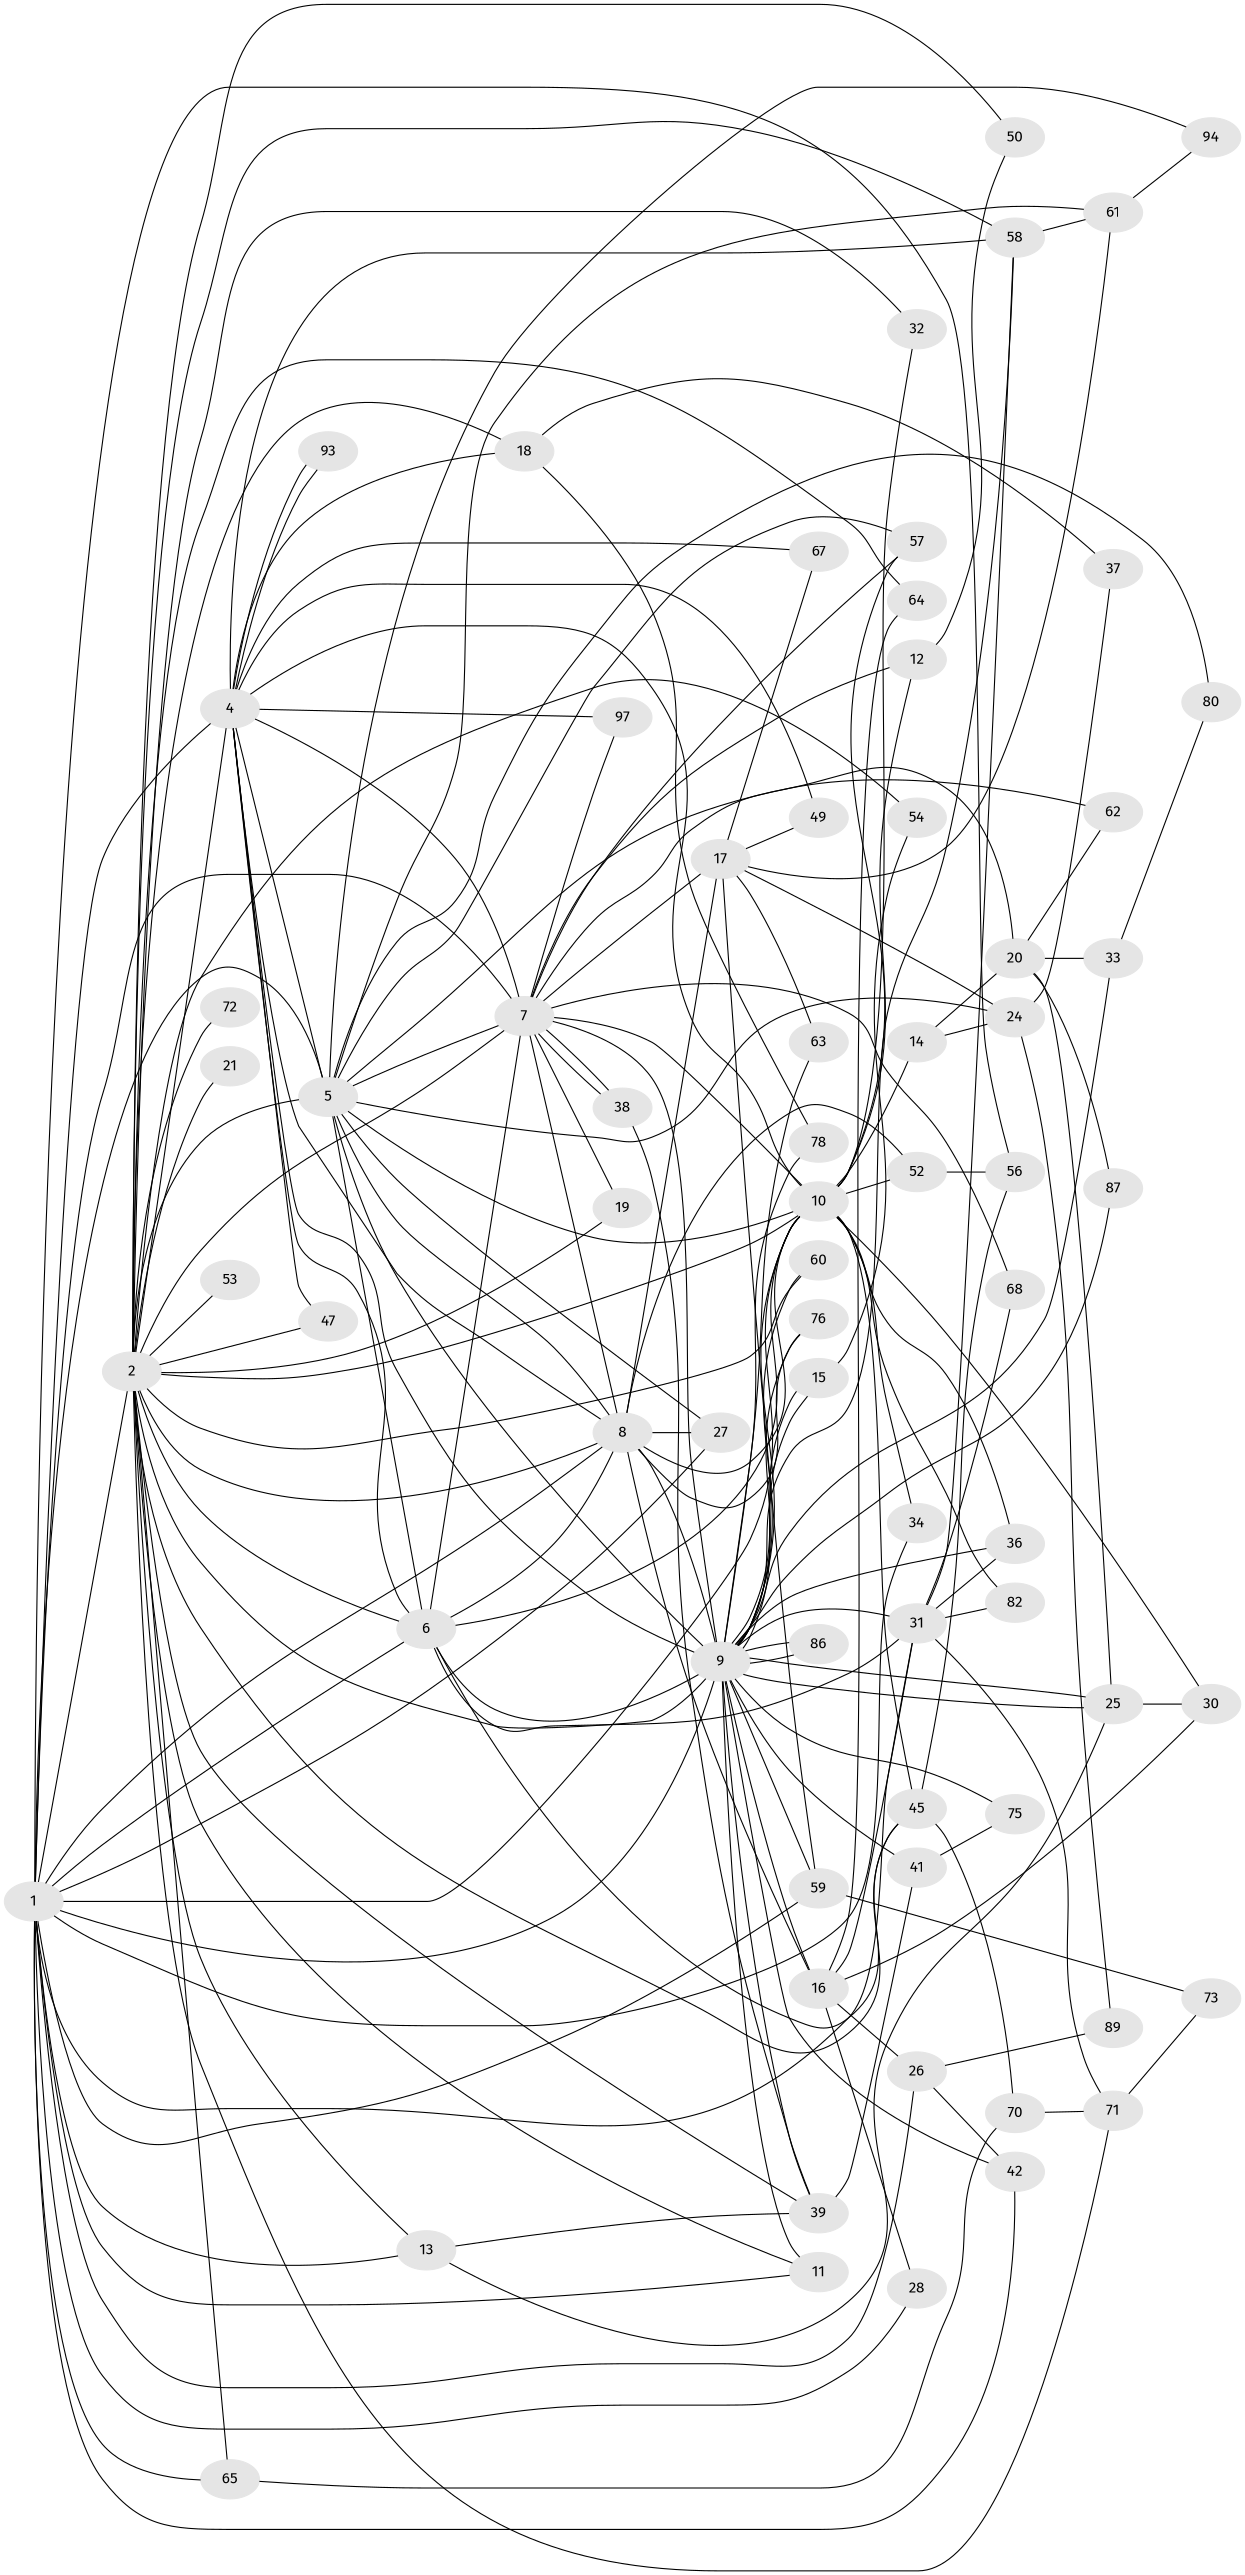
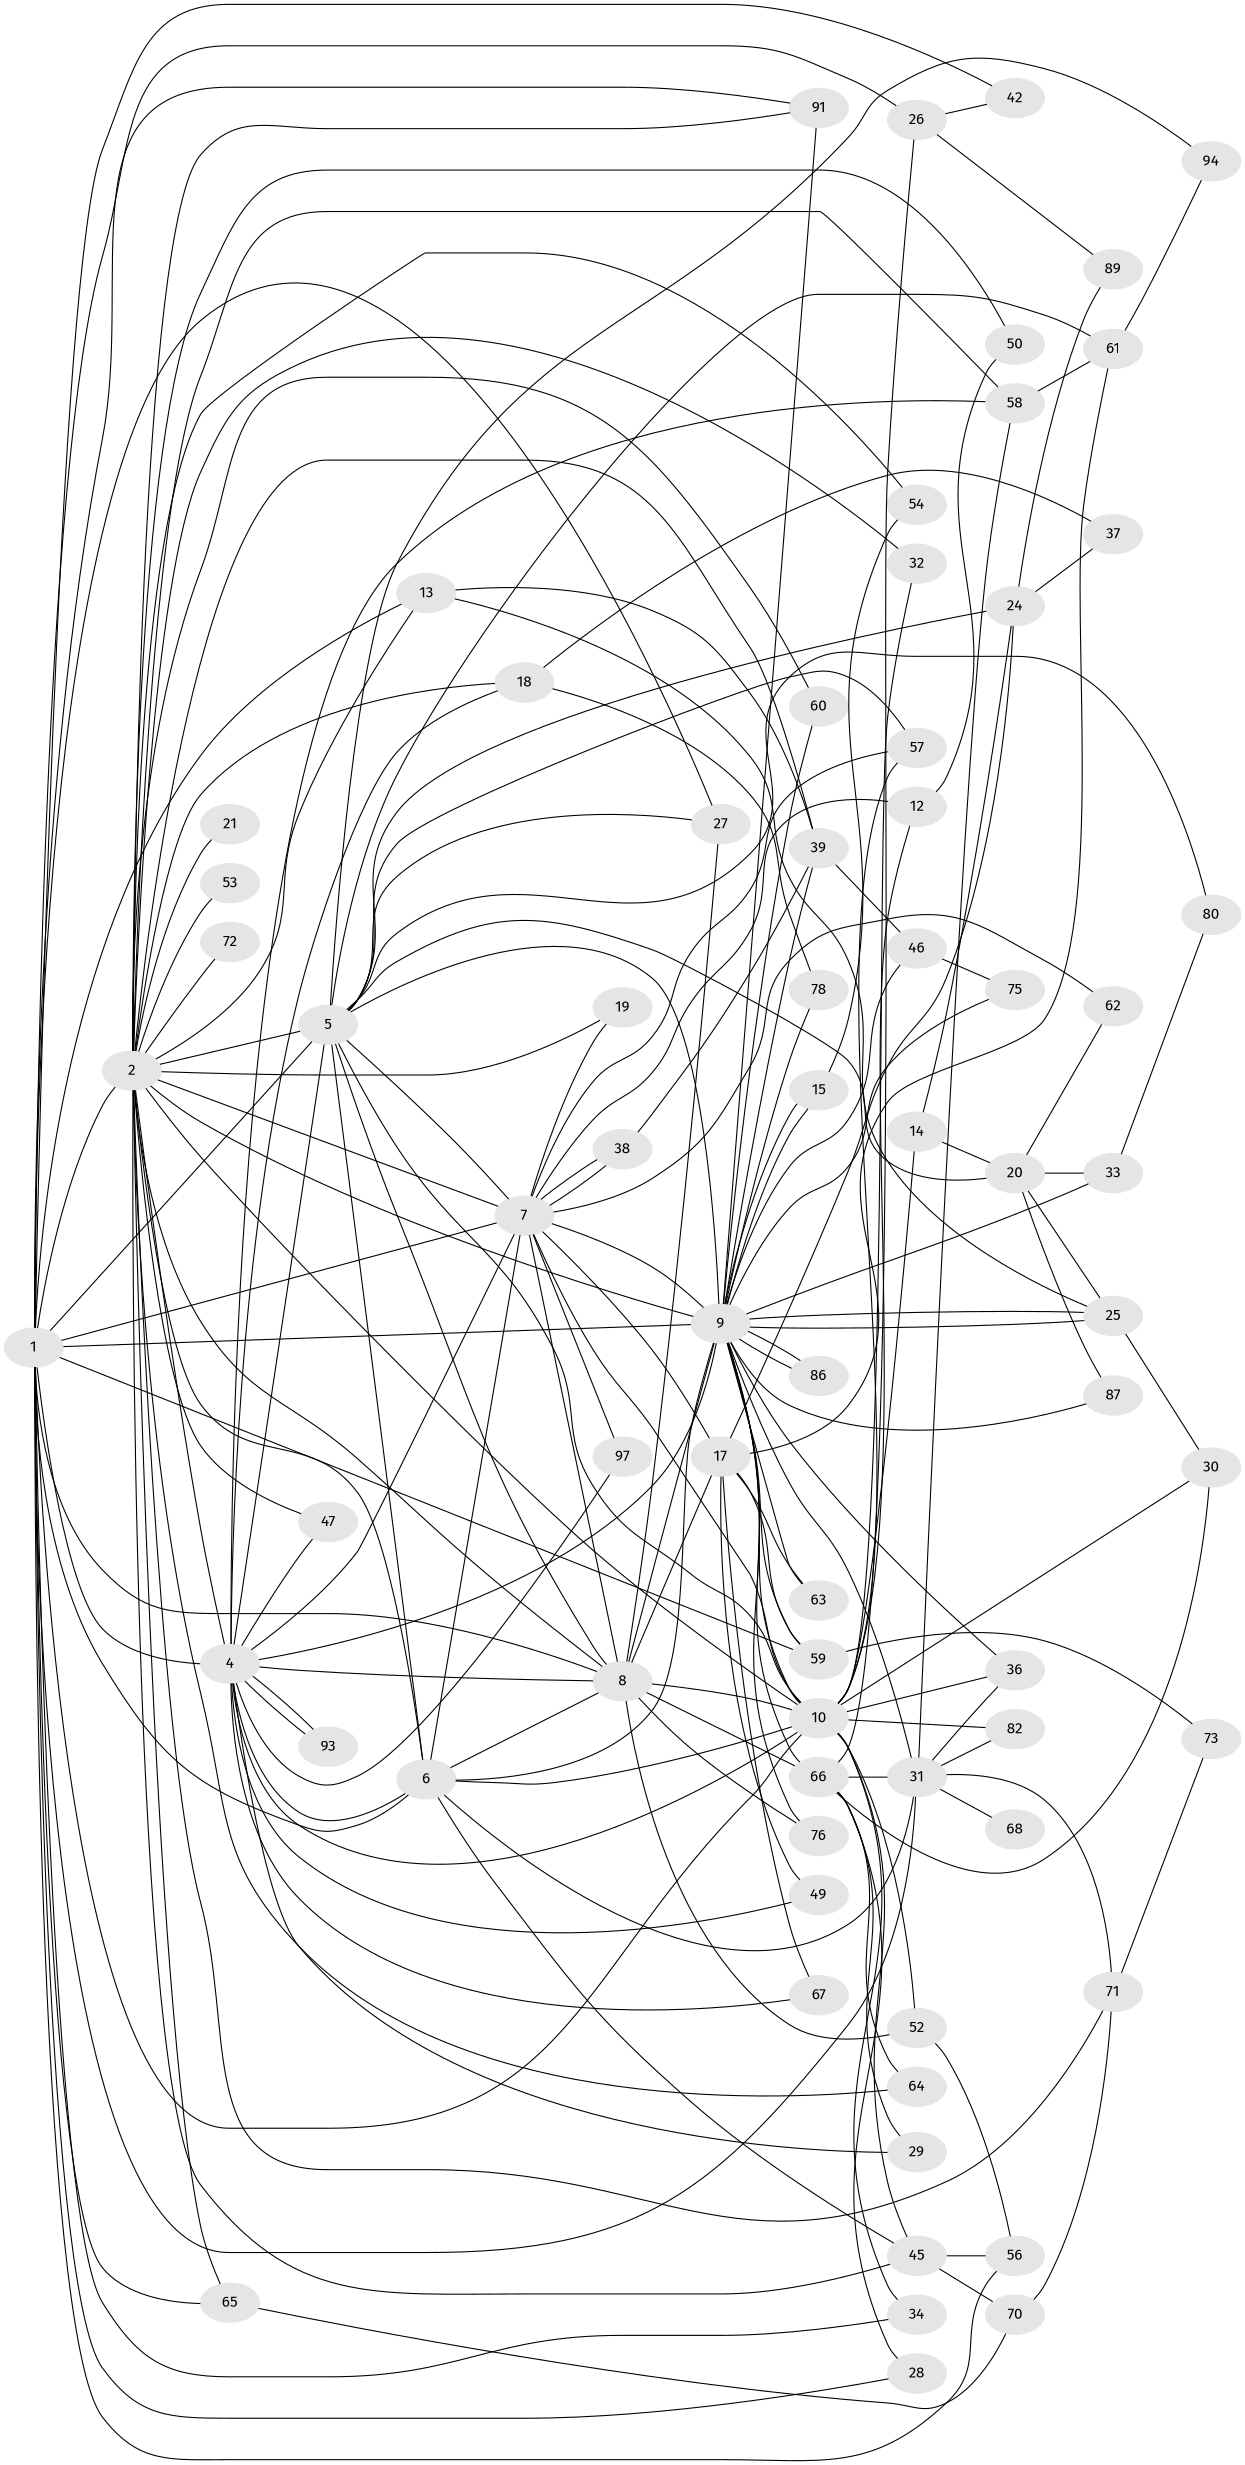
(901, 968) -> none
(850, 1014) -> none
(917, 1868) -> (917, 949)
(778, 1973) -> none
(819, 1989) -> (819, 1777)
none -> (917, 2152)
(819, 2272) -> (819, 108)
